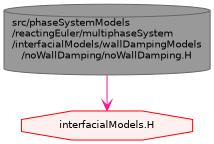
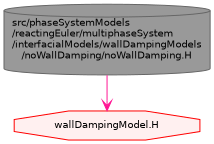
(107, 126) -> (107, 126)
